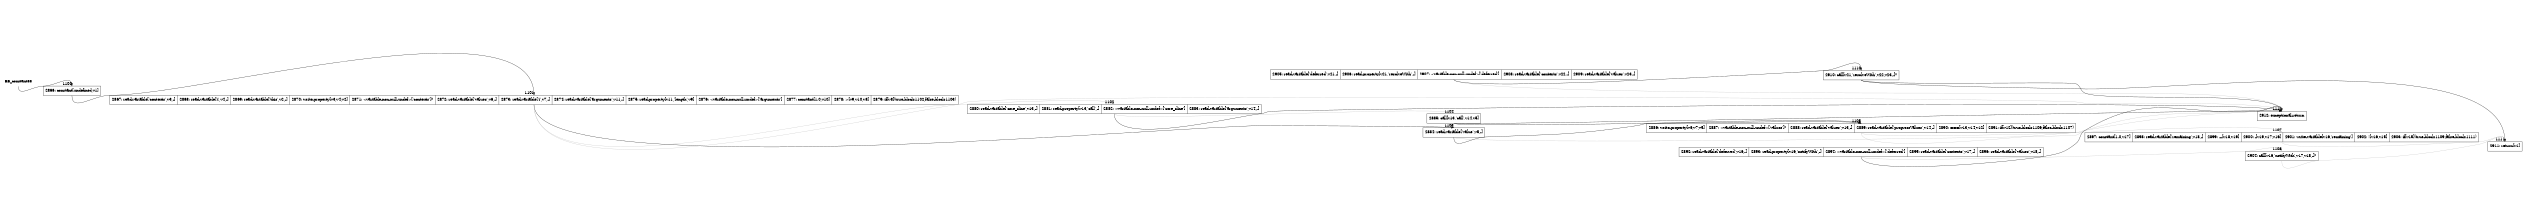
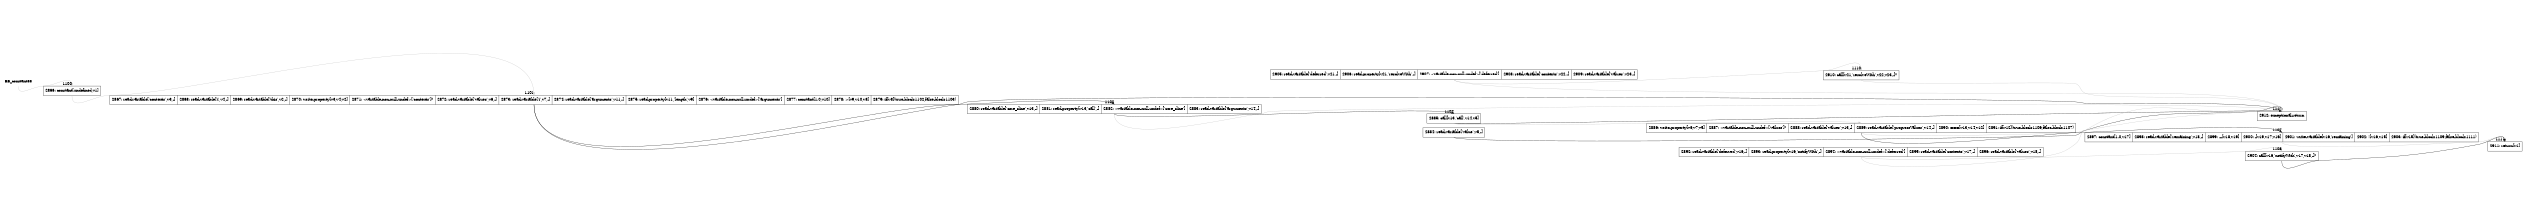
(307, 67) -> (307, 67)
(1659, 79) -> (1659, 79)
(2074, 84) -> (2074, 84)
(2193, 85) -> none
(44, 86) -> (44, 86)
(1396, 97) -> (1396, 97)
(1693, 106) -> (1693, 106)
(1283, 114) -> (1283, 114)
(814, 124) -> (814, 124)
(1636, 124) -> (1656, 123)
(1633, 126) -> none
(2090, 132) -> (2090, 132)
(1849, 139) -> (1849, 139)
(988, 140) -> none
(2075, 144) -> (2075, 144)
(2392, 157) -> (2392, 157)
